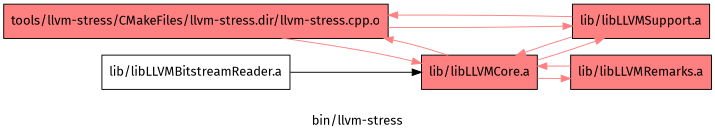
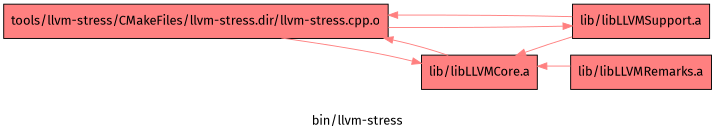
(567, 51) -> none
(196, 72) -> none
(549, 78) -> none
